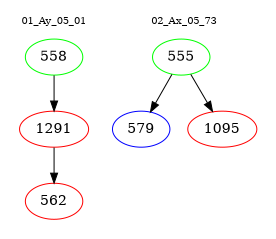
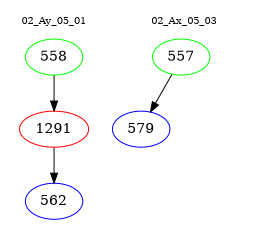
(54, 22) -> (54, 22)
(184, 22) -> (184, 22)
(181, 57) -> (181, 57)
(222, 129) -> none
(54, 201) -> (54, 201)
